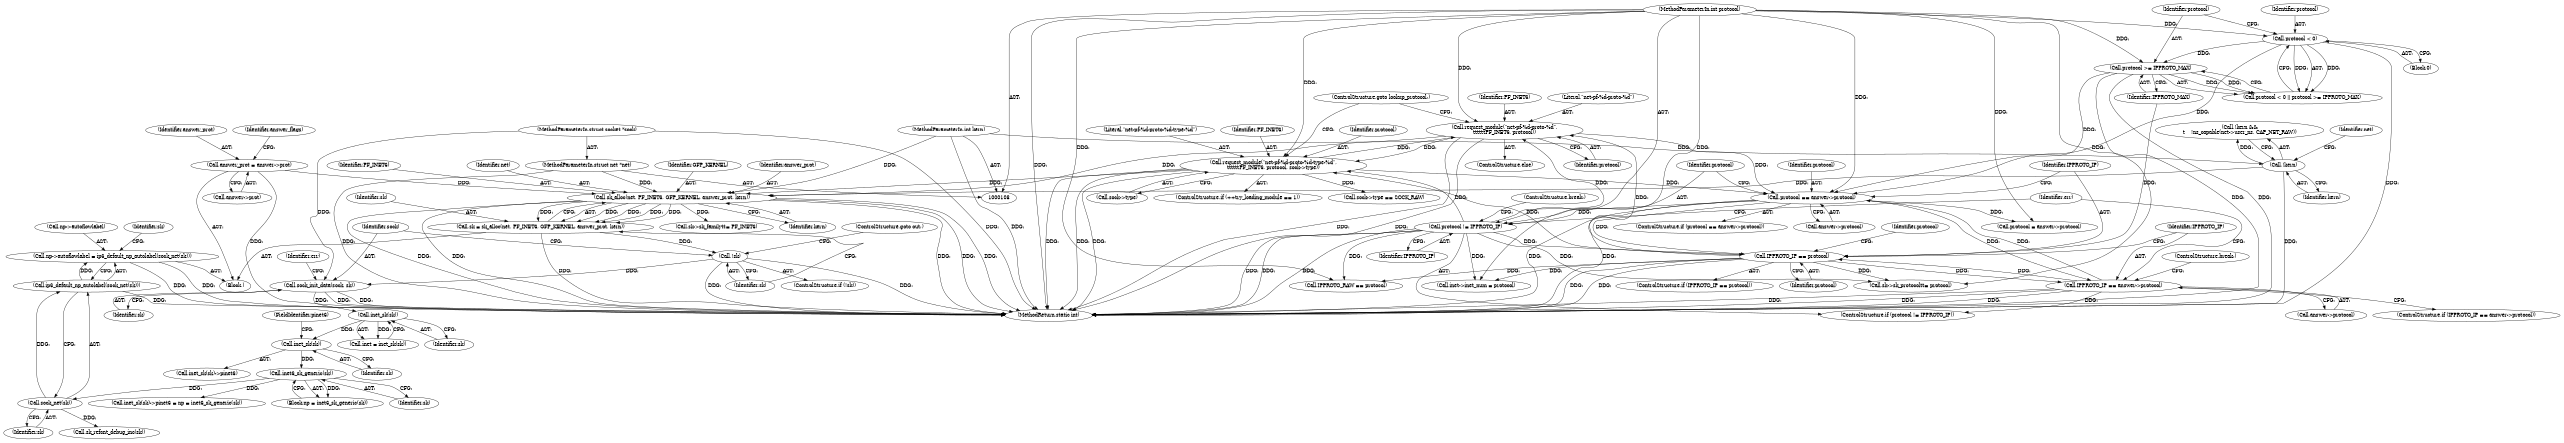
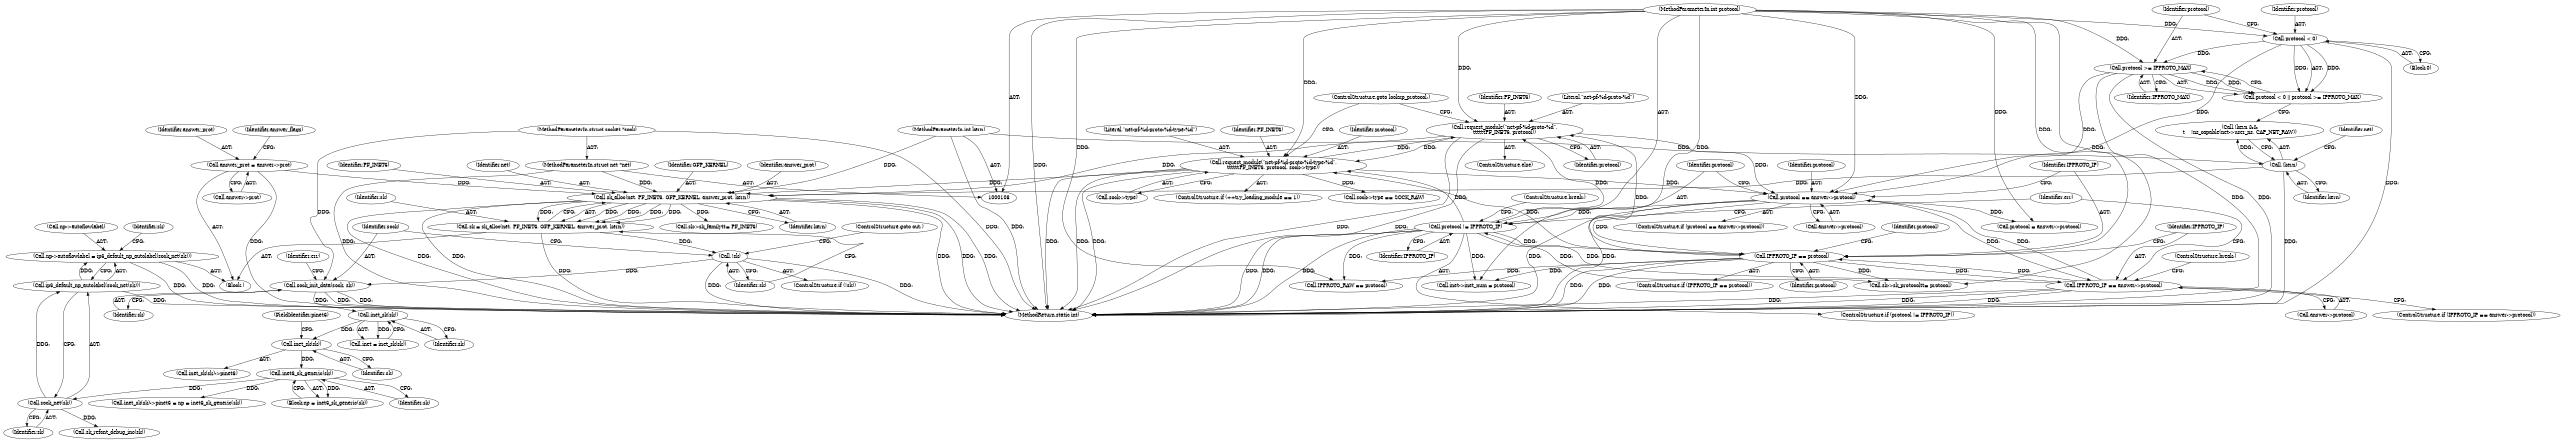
(2278, 71) -> (2275, 112)
(2075, 246) -> (2053, 151)
(2022, 309) -> (1766, 276)
